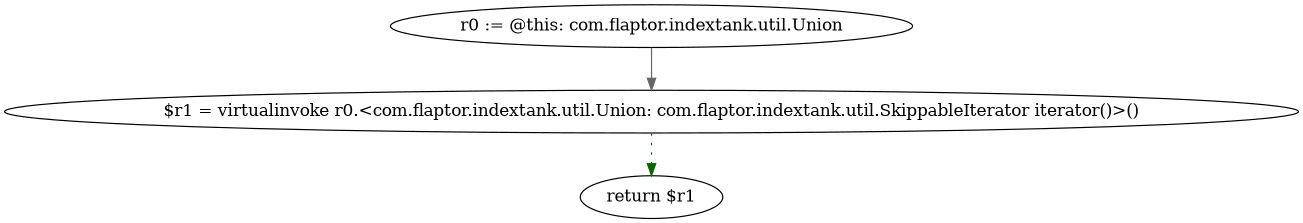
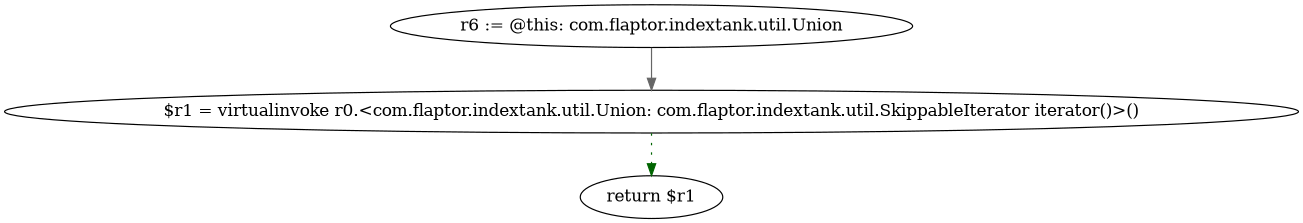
(652, 26) -> (652, 26)
